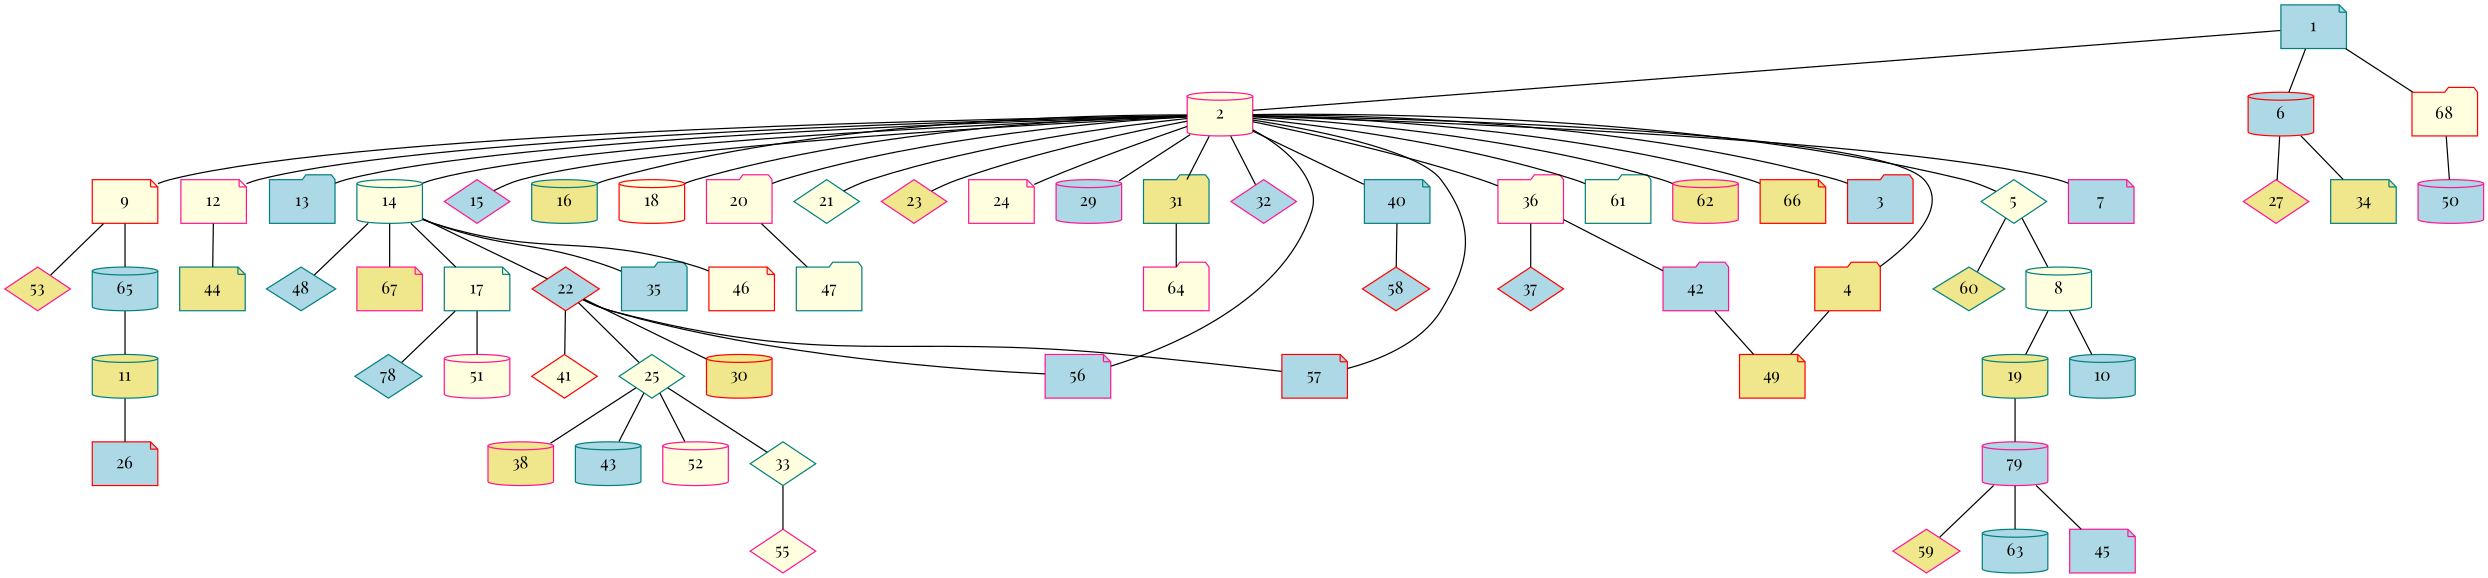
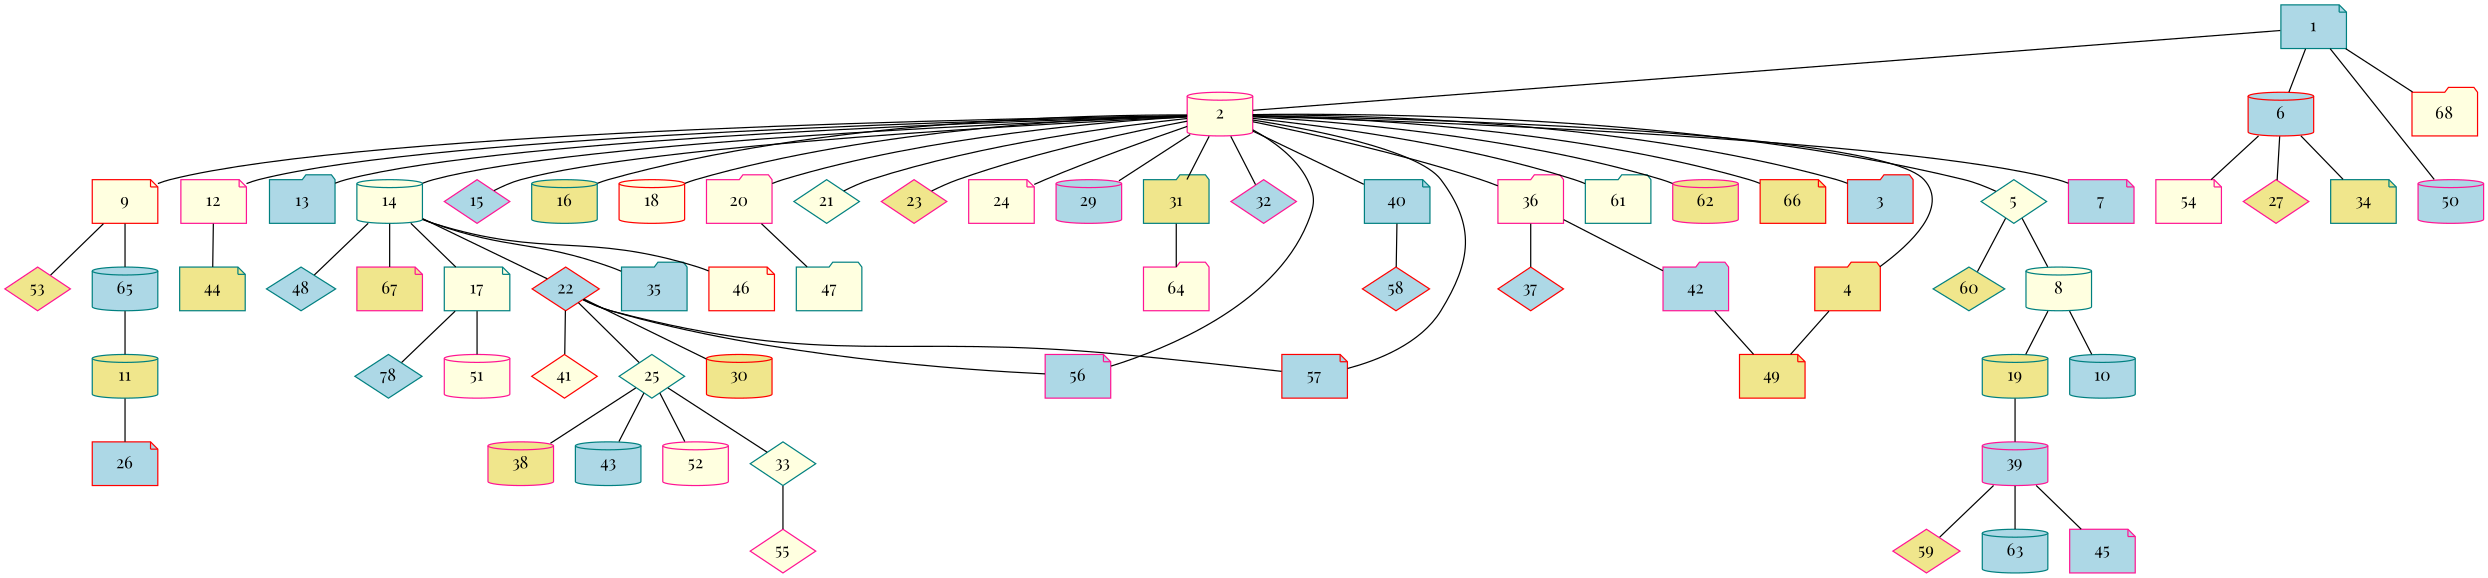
(2448, 158) -> (2382, 114)
none -> (2189, 202)
(2015, 464) -> (2015, 464)
